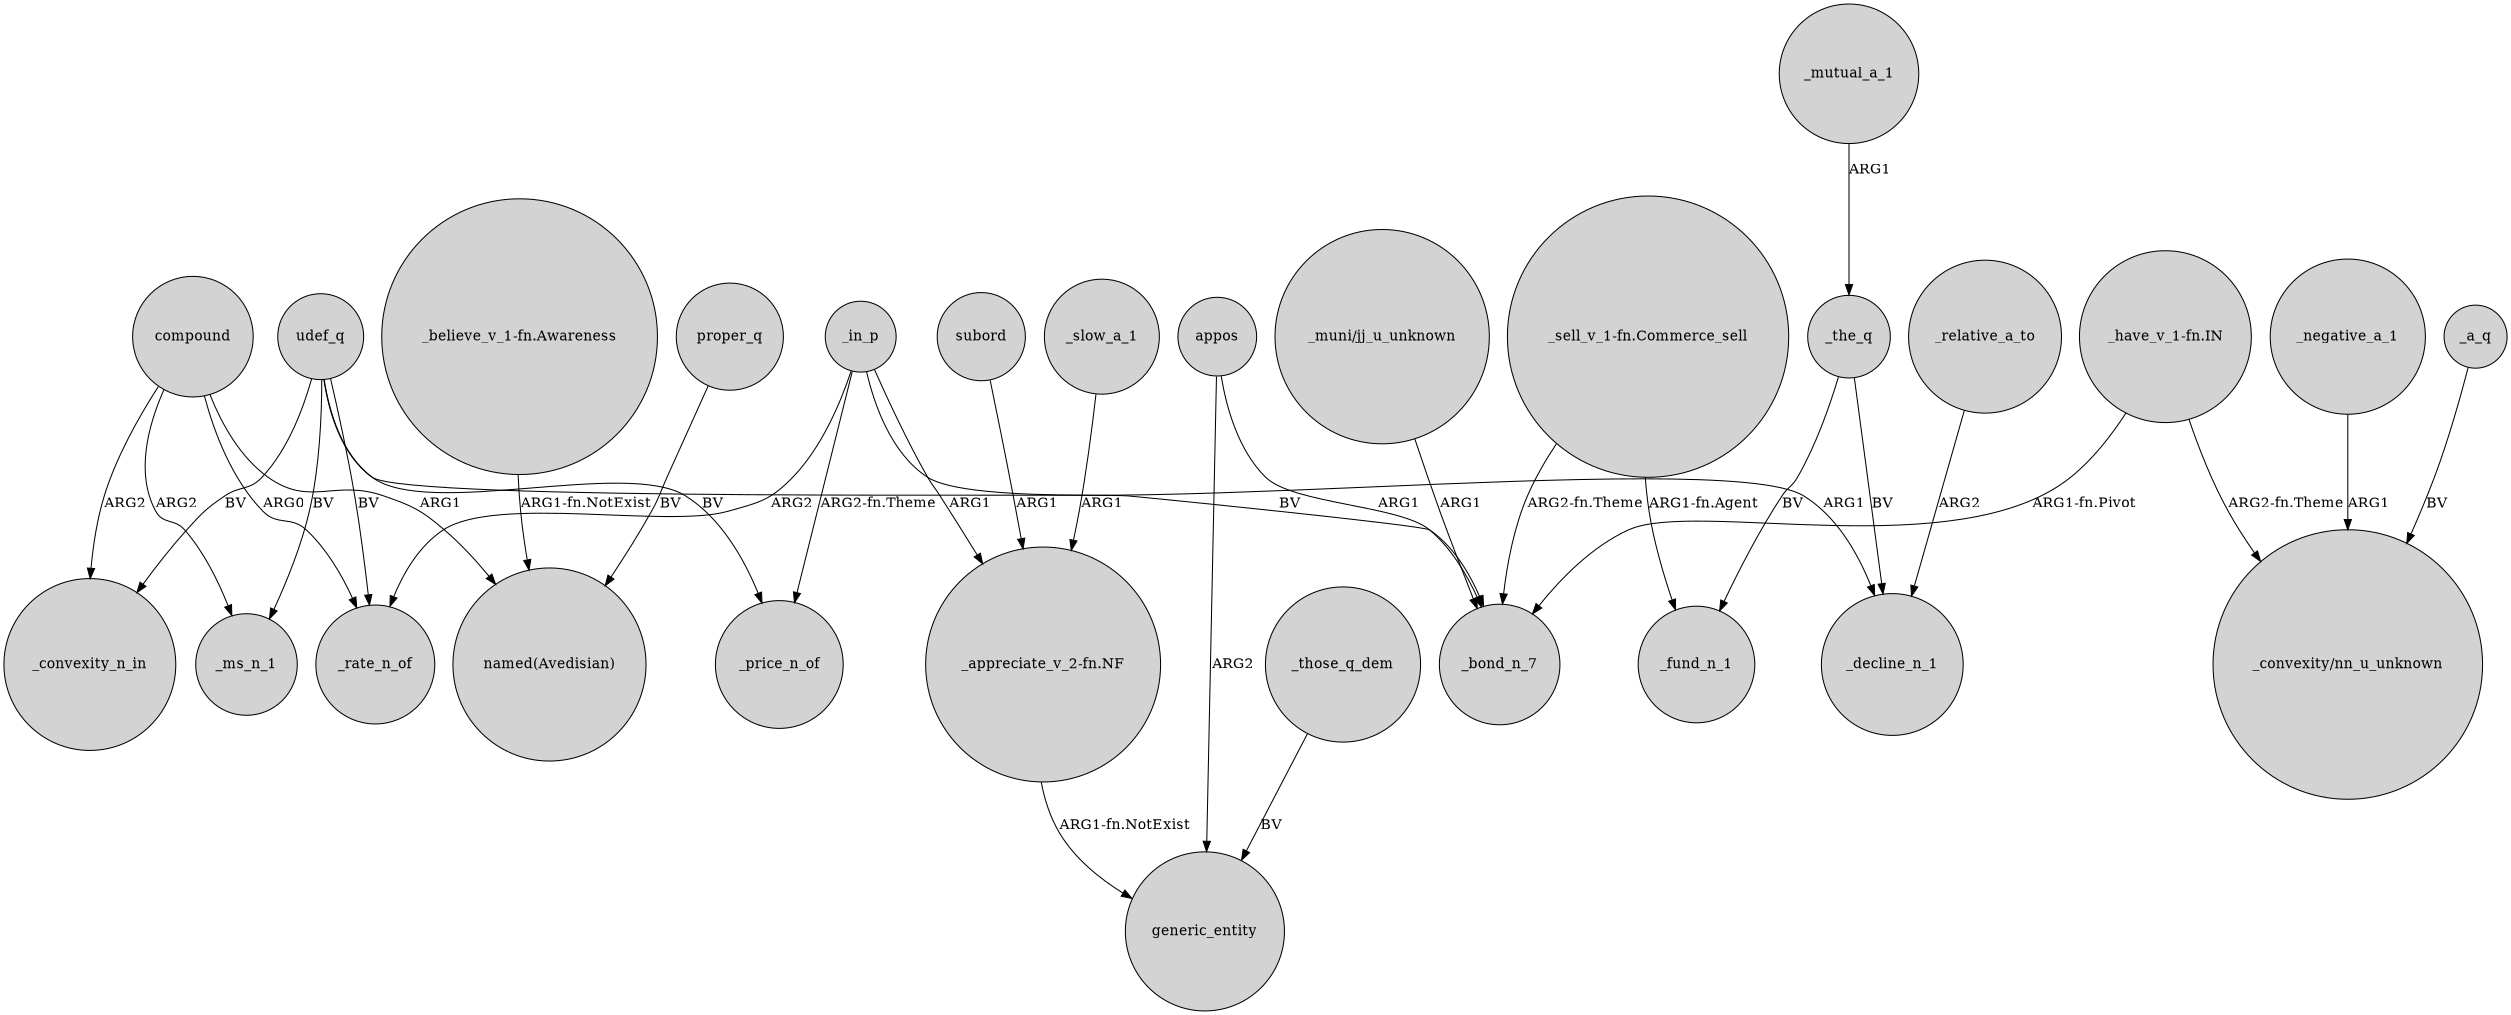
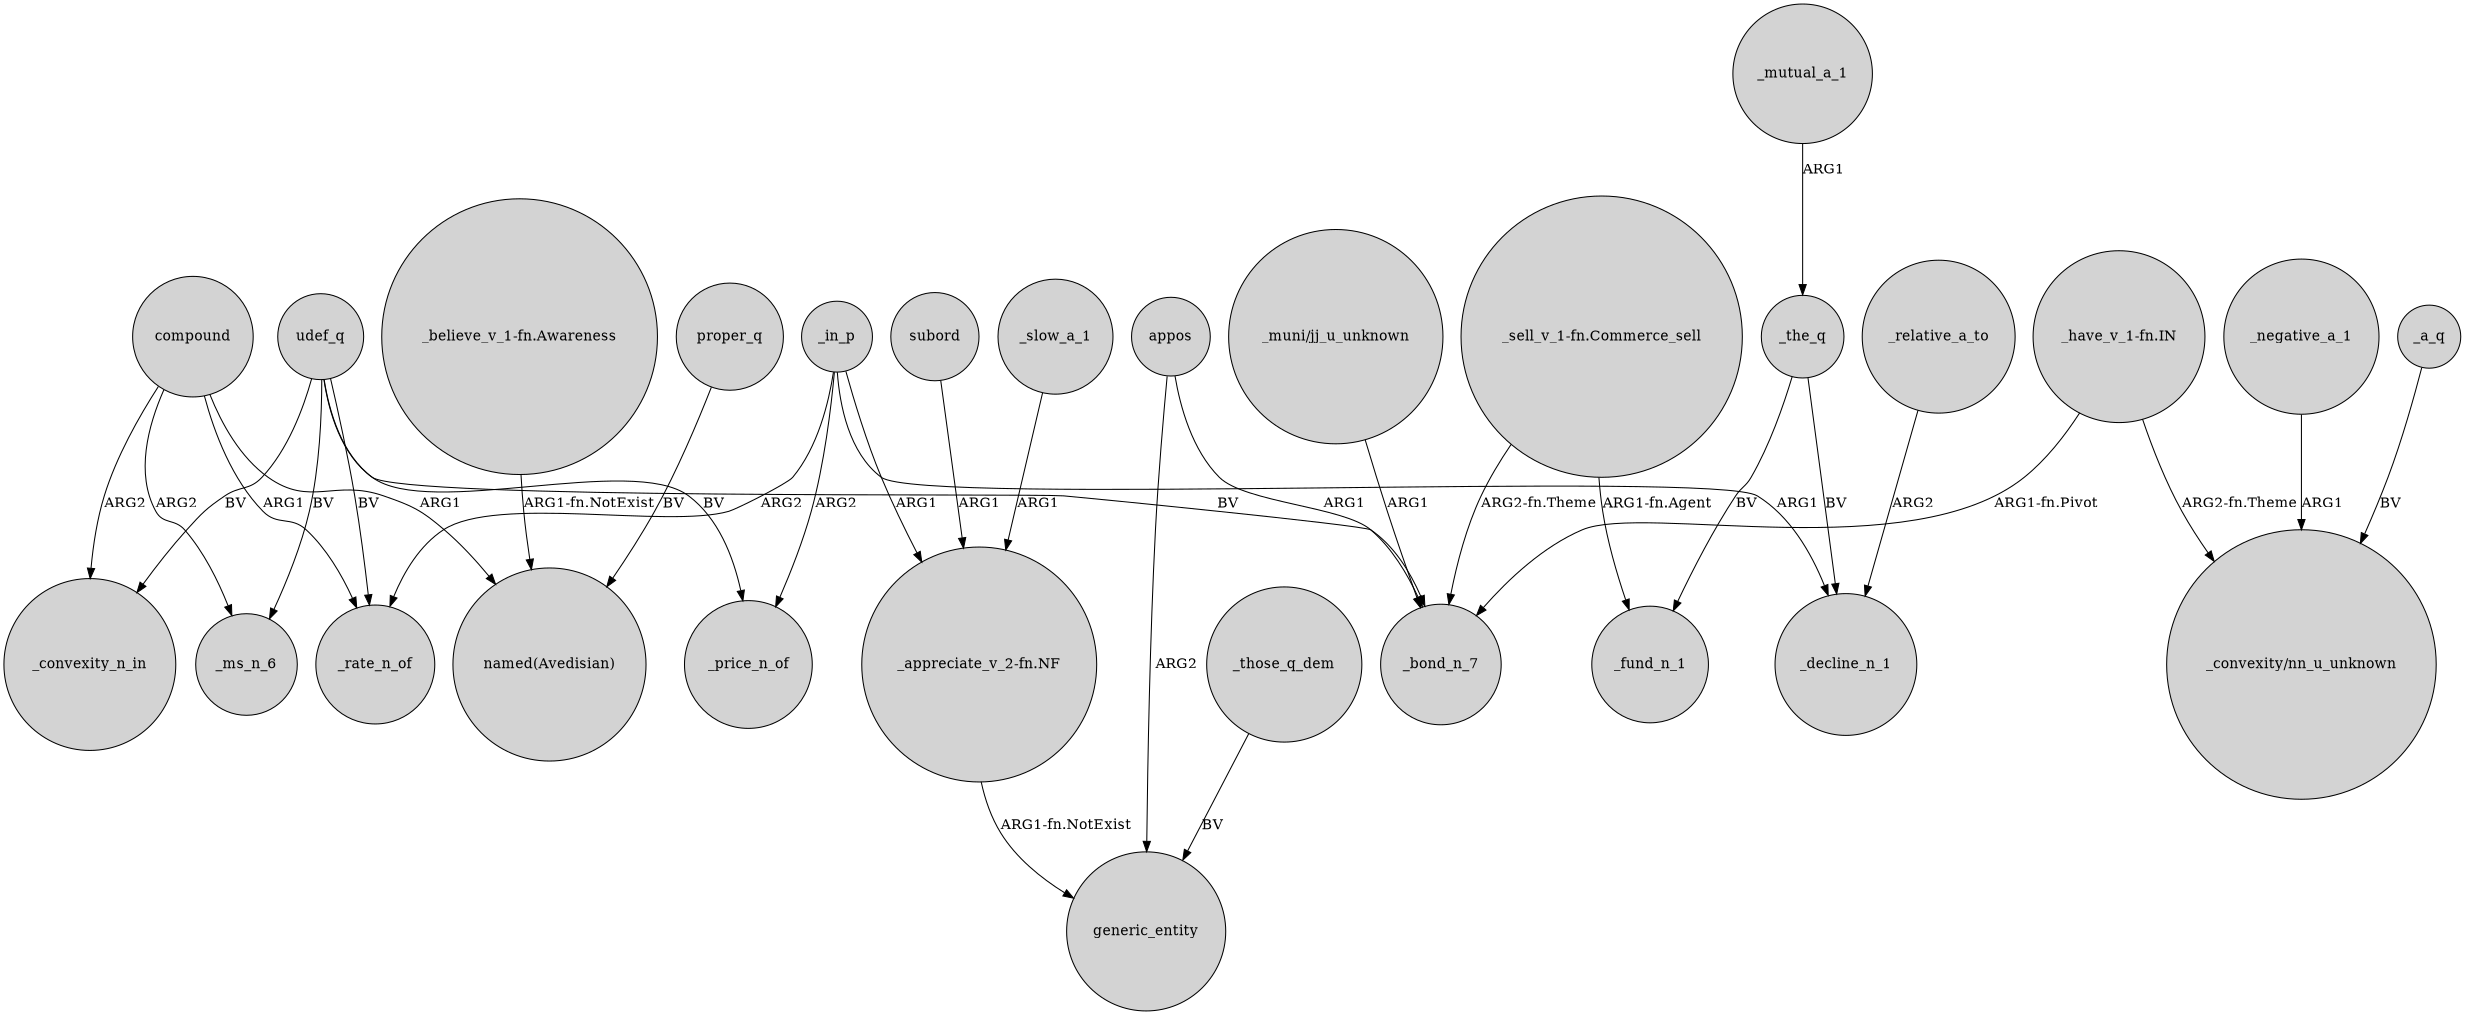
(284, 504) -> (284, 504)
(878, 504) -> (836, 504)
(246, 665) -> (246, 665)
